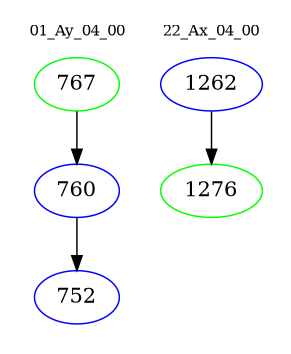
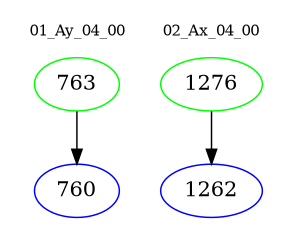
(212, 32) -> (212, 32)
(77, 84) -> (77, 84)
(212, 130) -> (212, 130)
(77, 297) -> none
